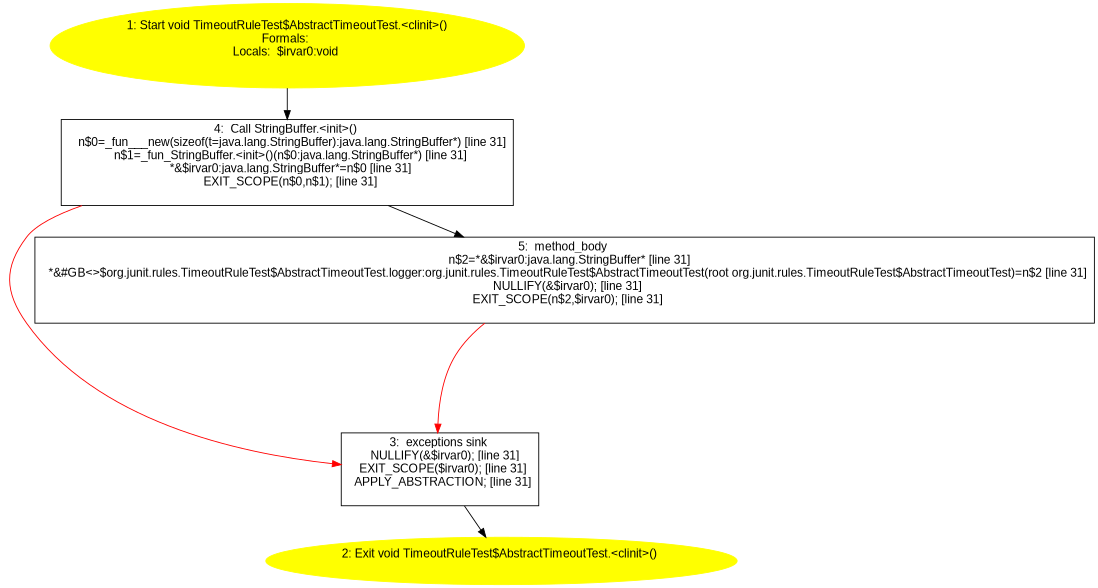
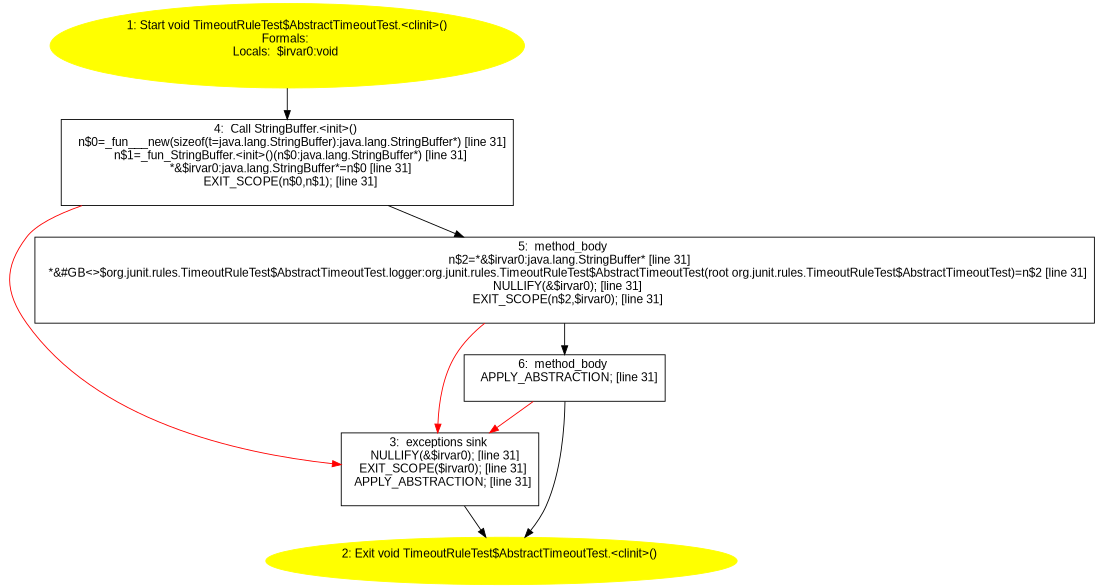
none -> (565, 378)
